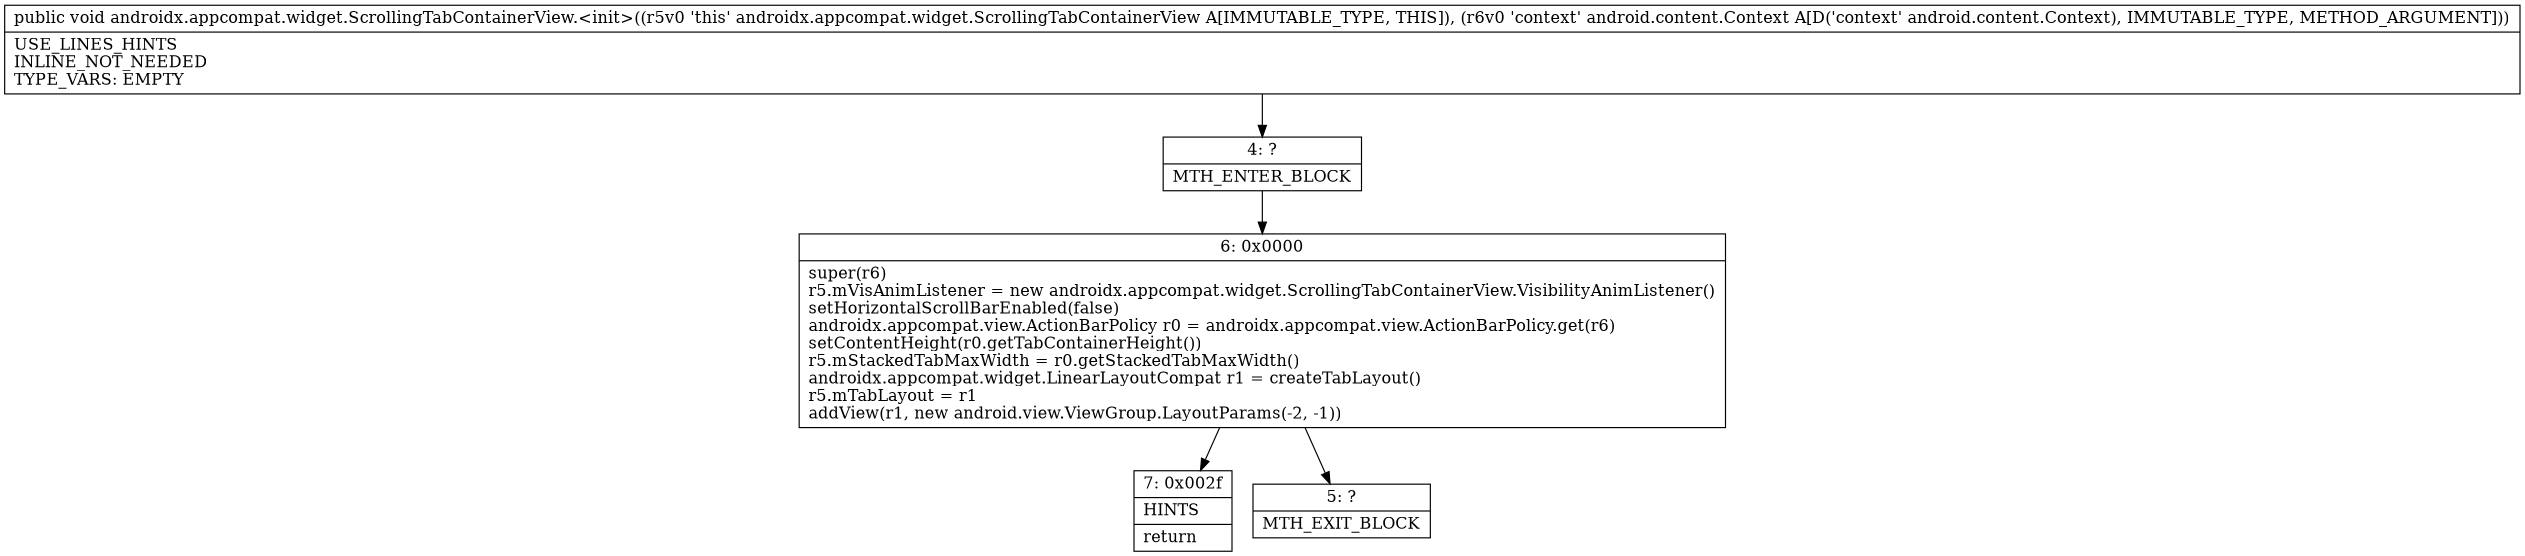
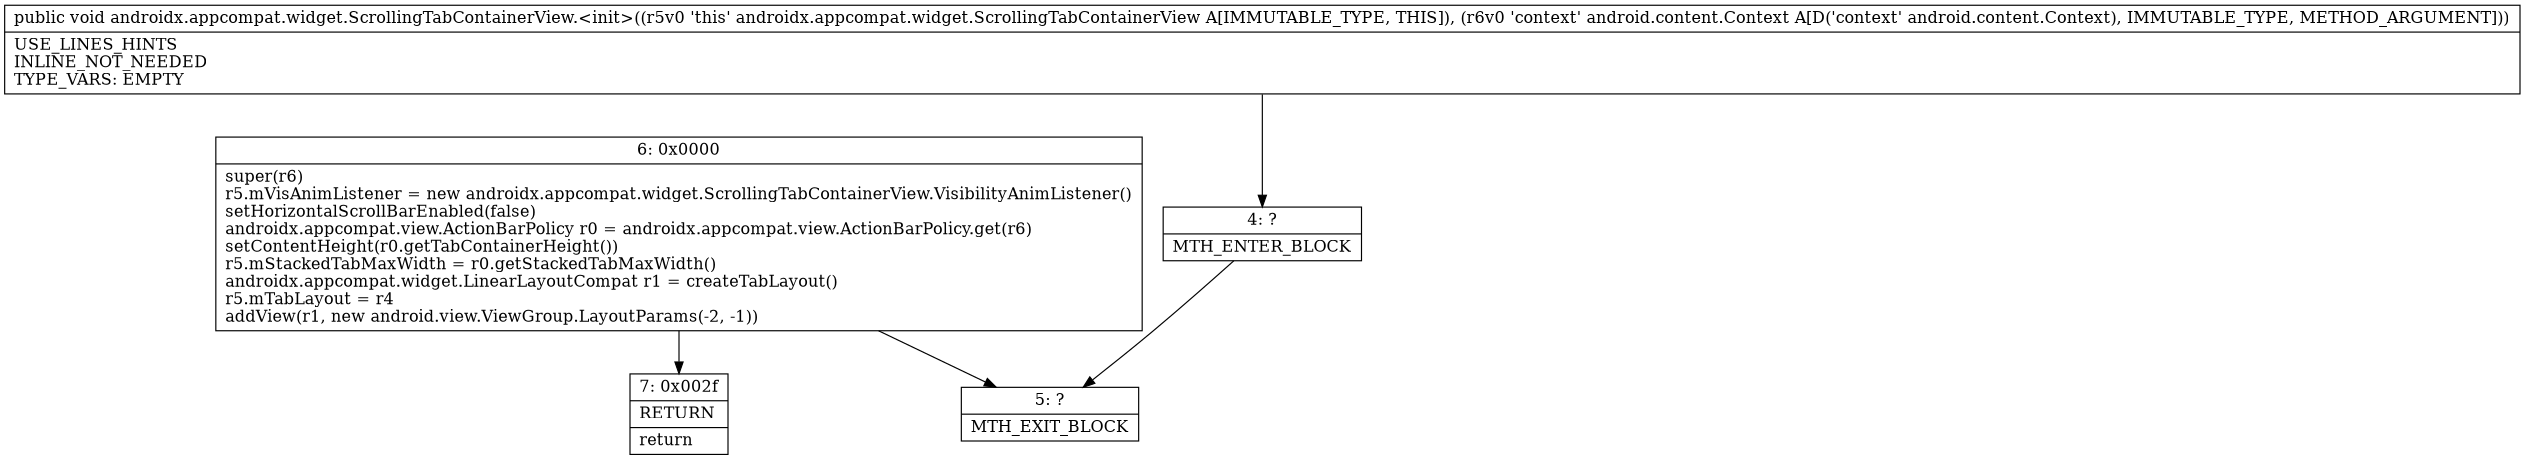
(1262, 206) -> (1164, 322)
(893, 396) -> (310, 299)
(1172, 510) -> (677, 414)
